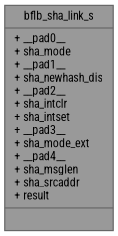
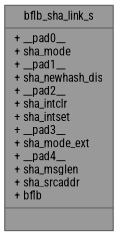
(32, 196) -> (29, 196)
